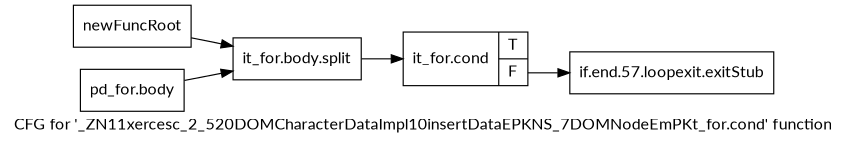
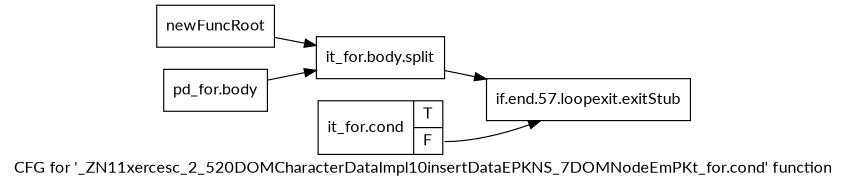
(376, 59) -> (460, 74)
